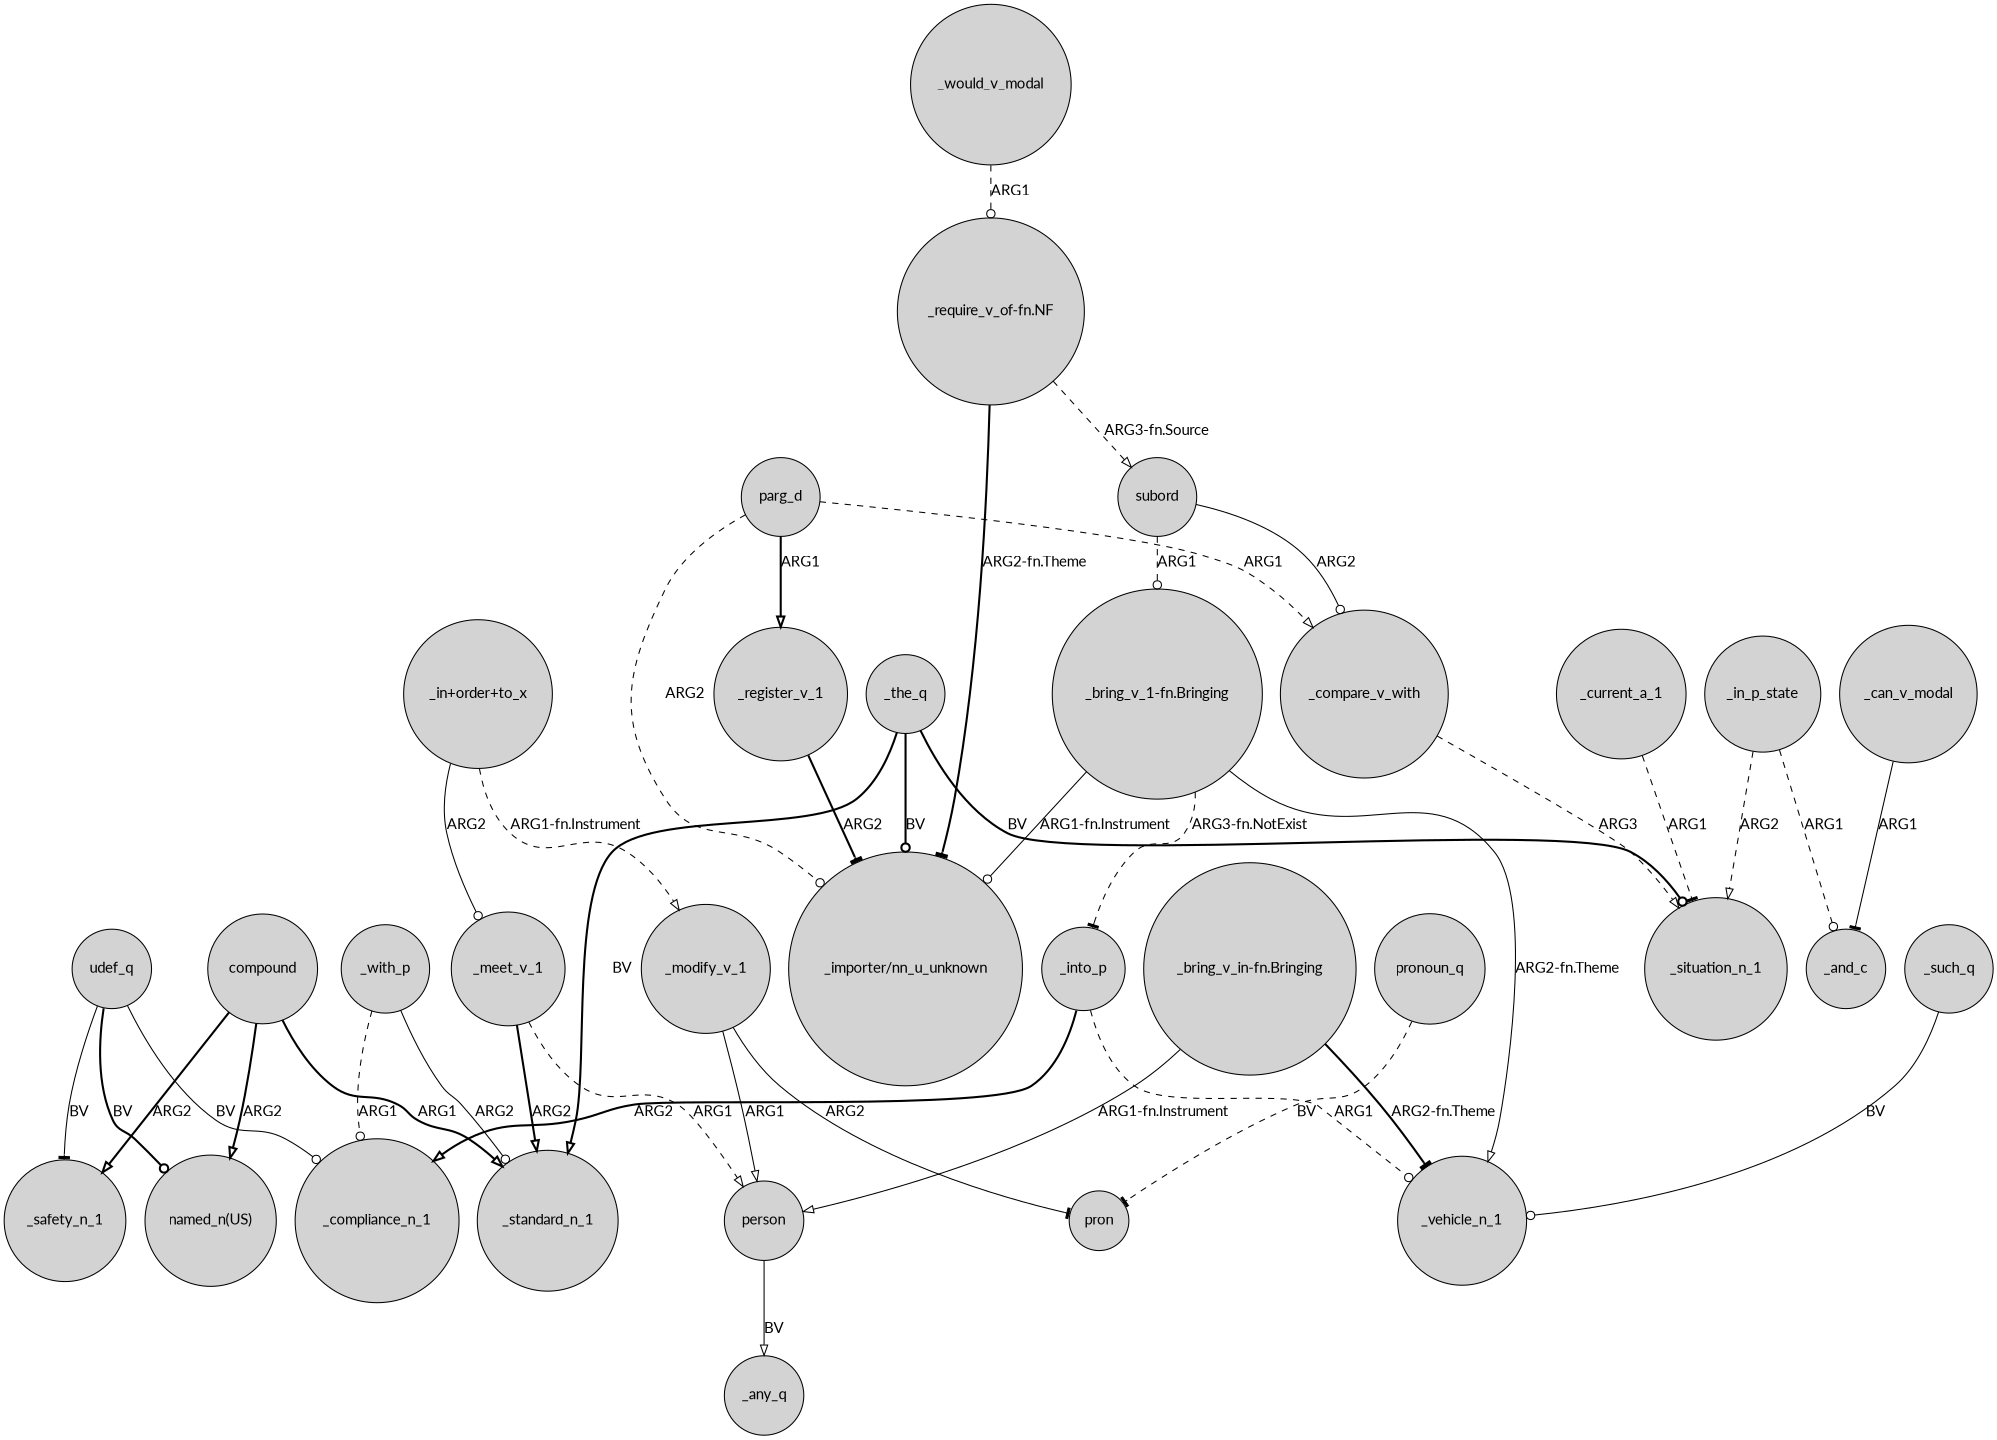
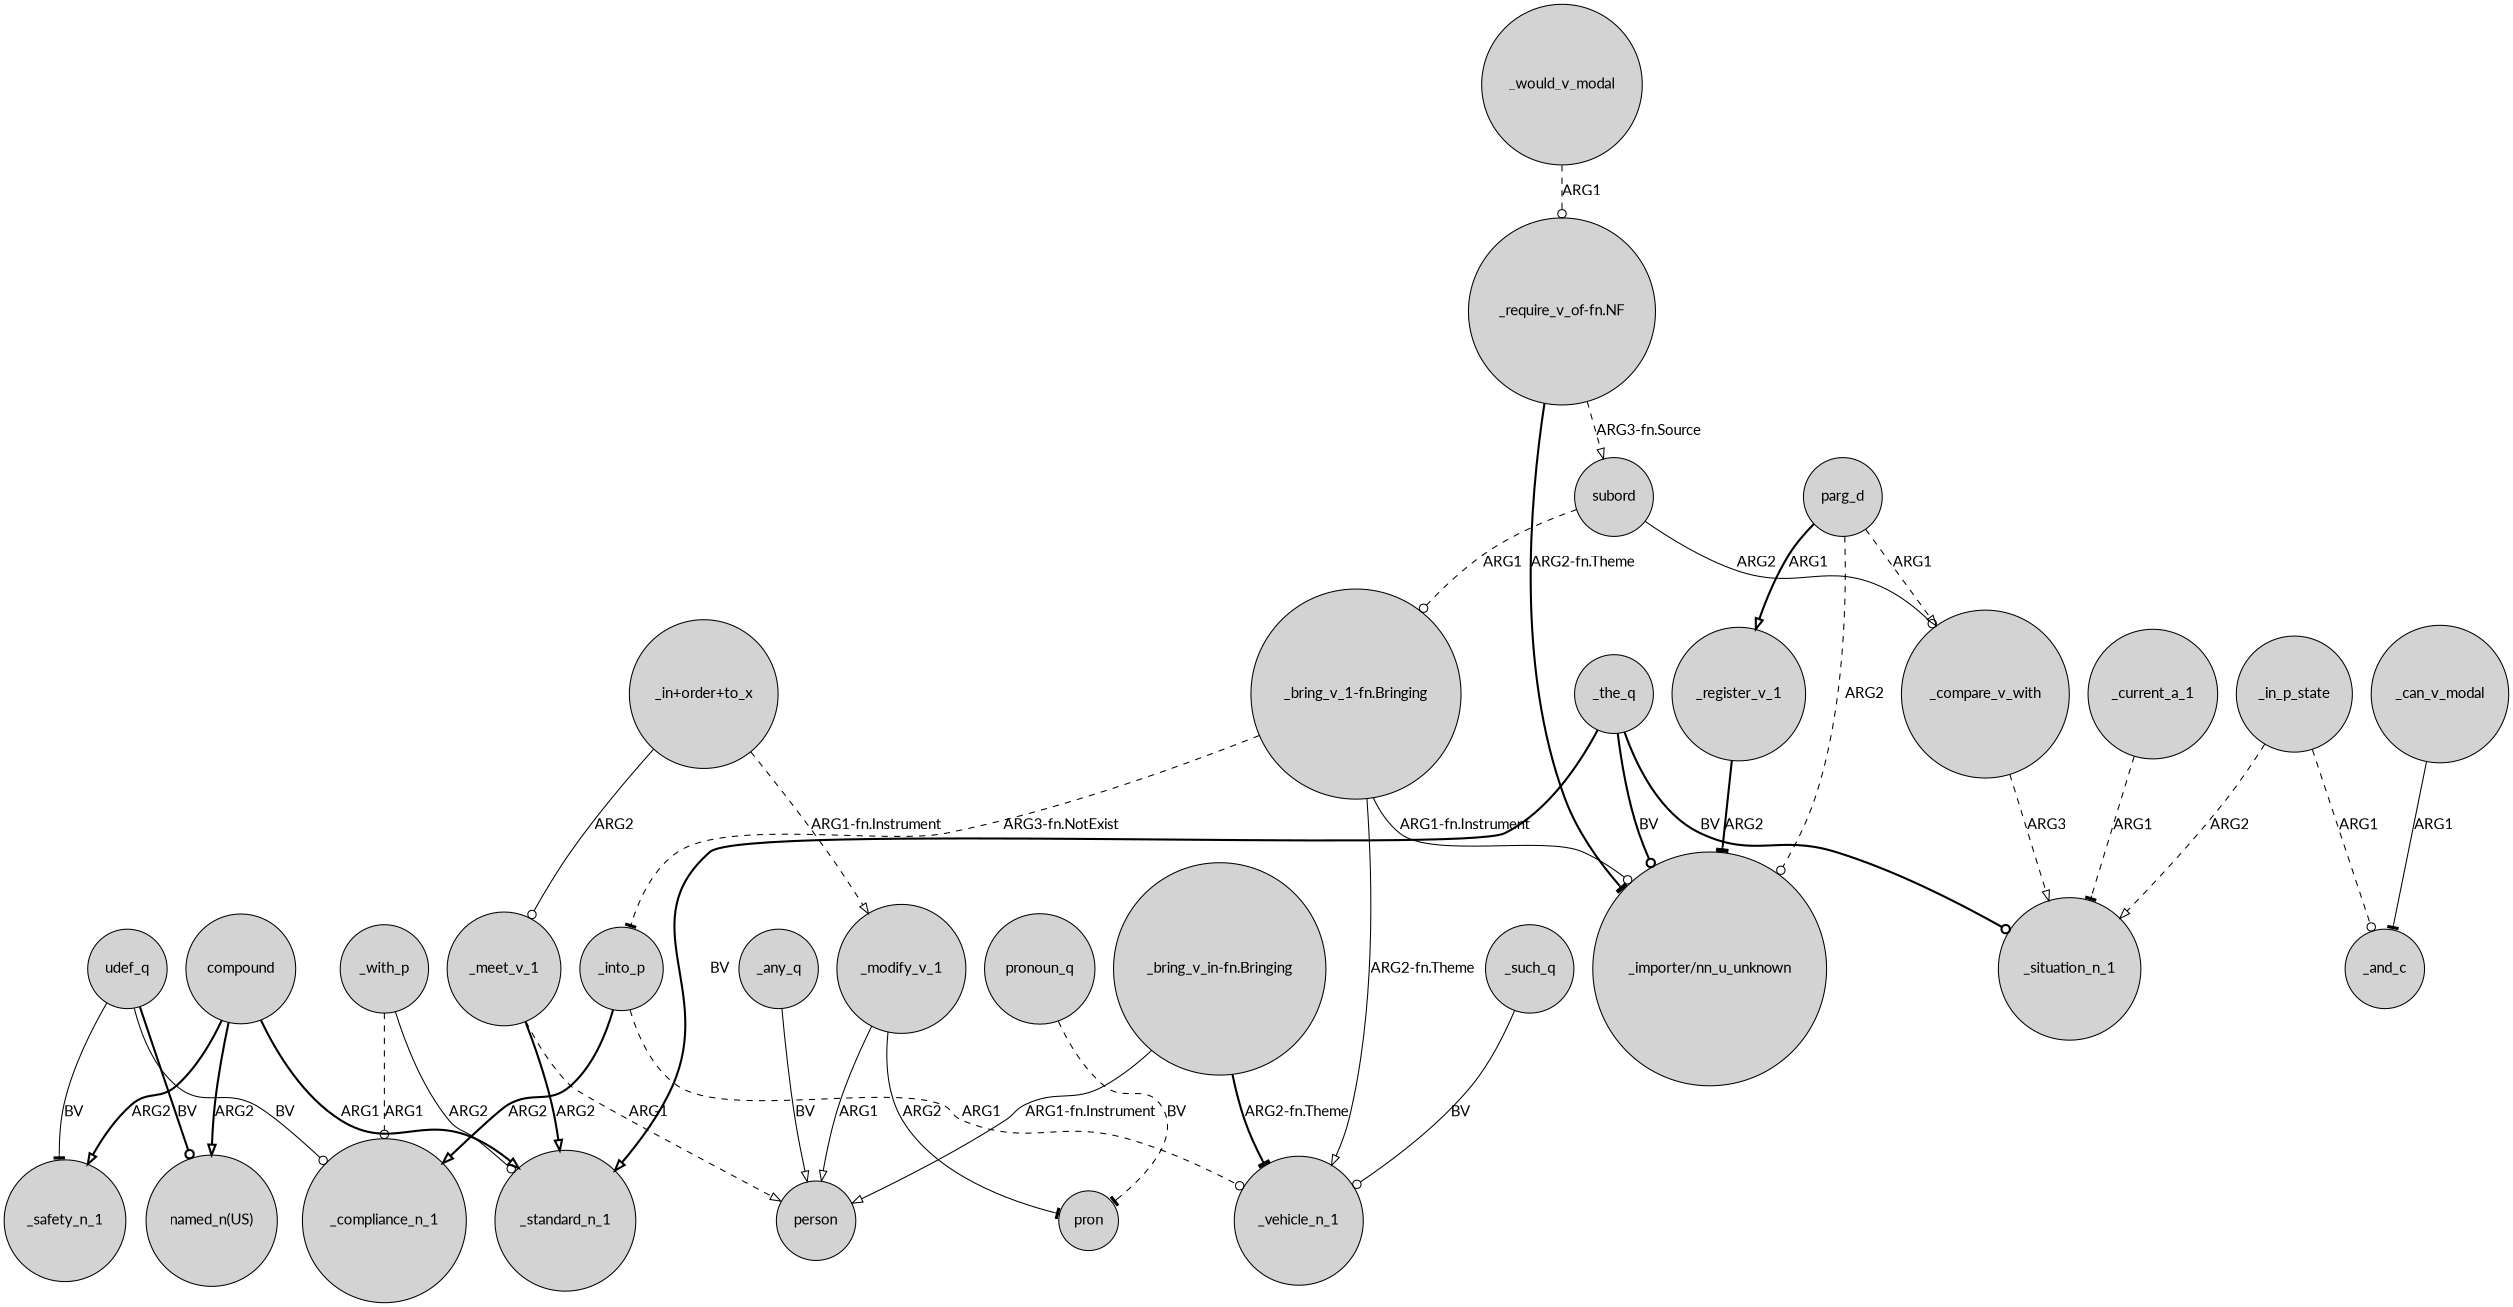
(764, 1303) -> (791, 1090)
